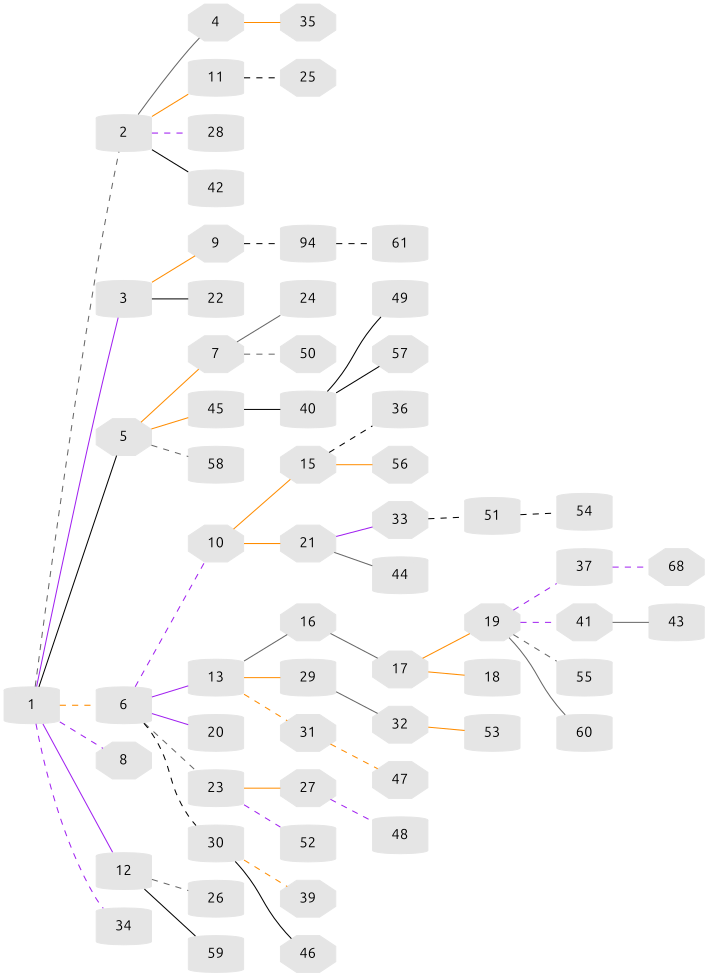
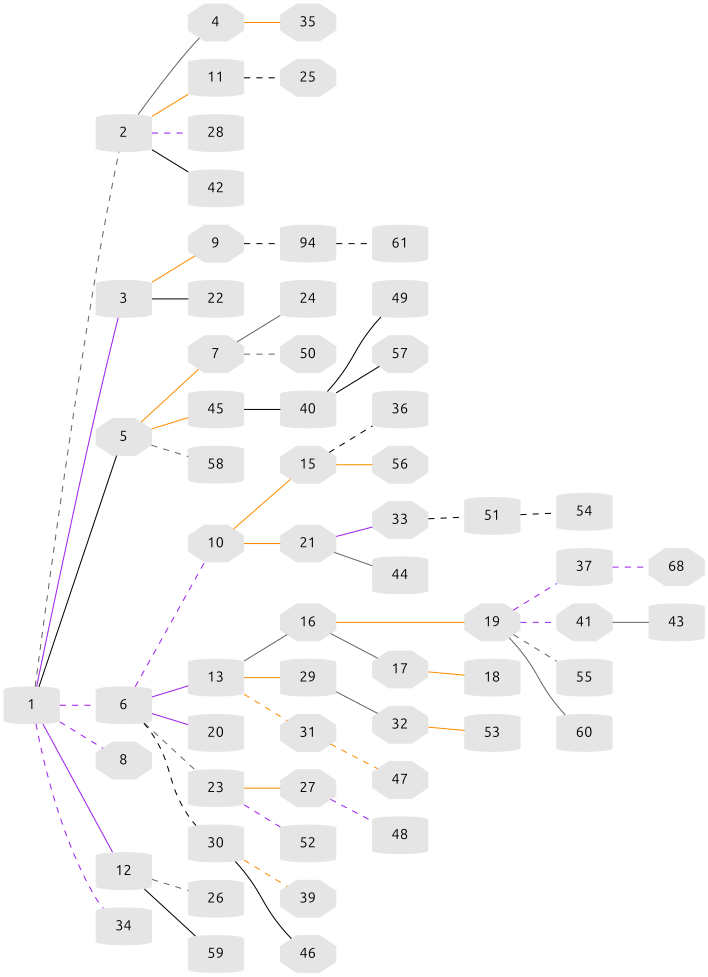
(446, 646) -> (400, 622)
(78, 705) -> (78, 705)
